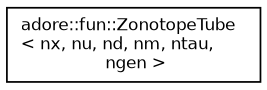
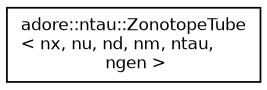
(134, 45) -> (134, 45)
